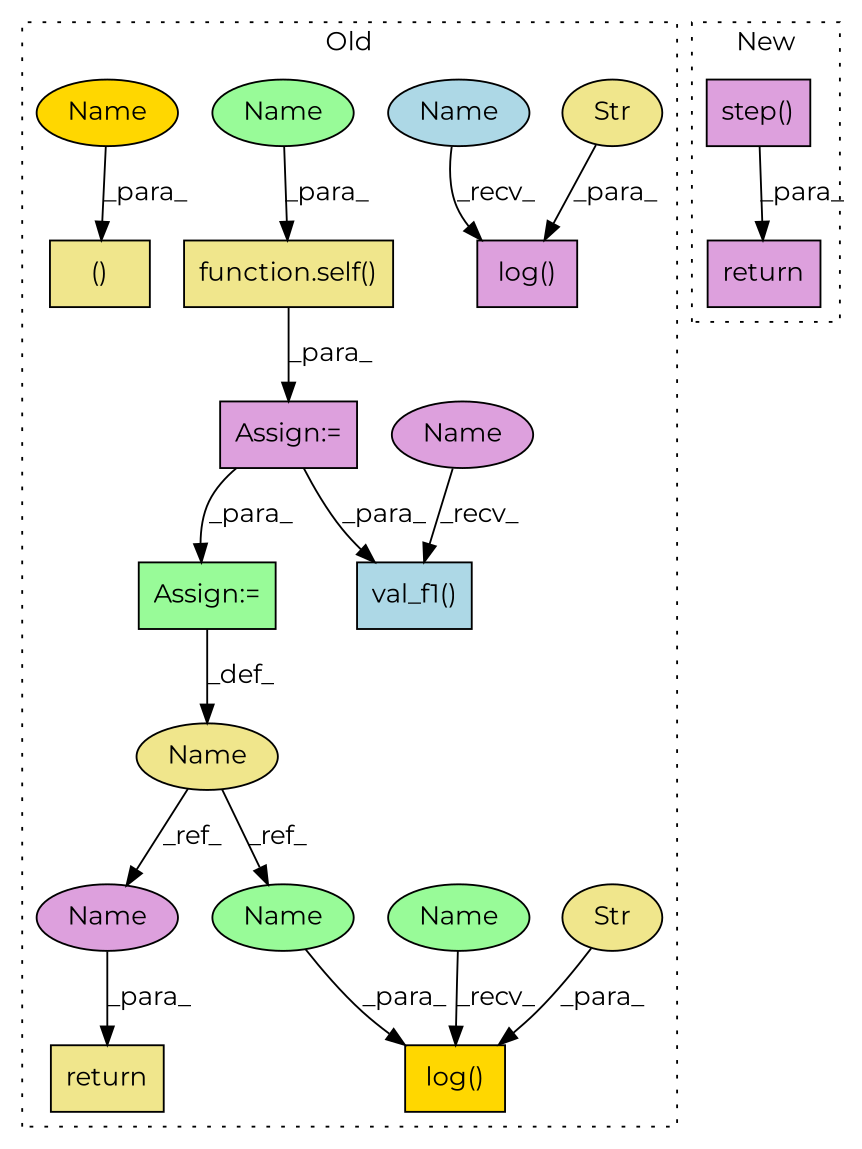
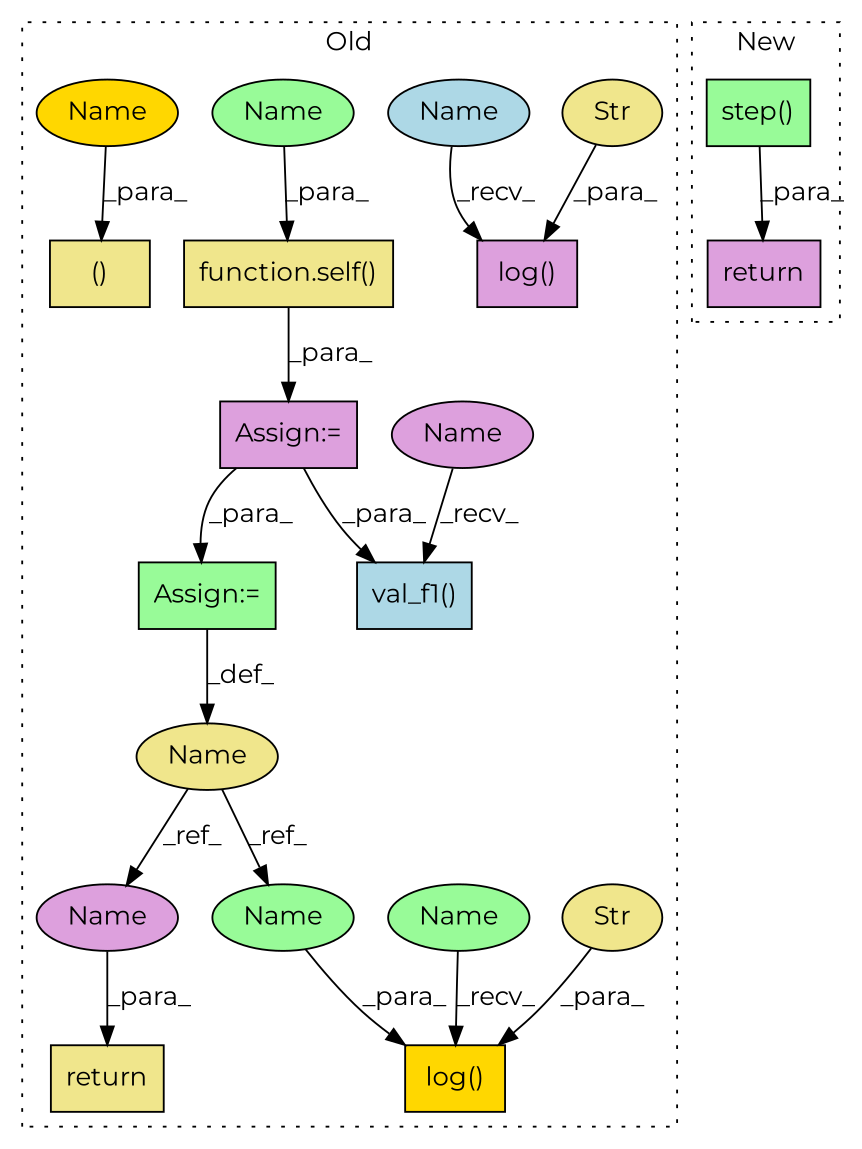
(758, 113) -> (758, 113)
